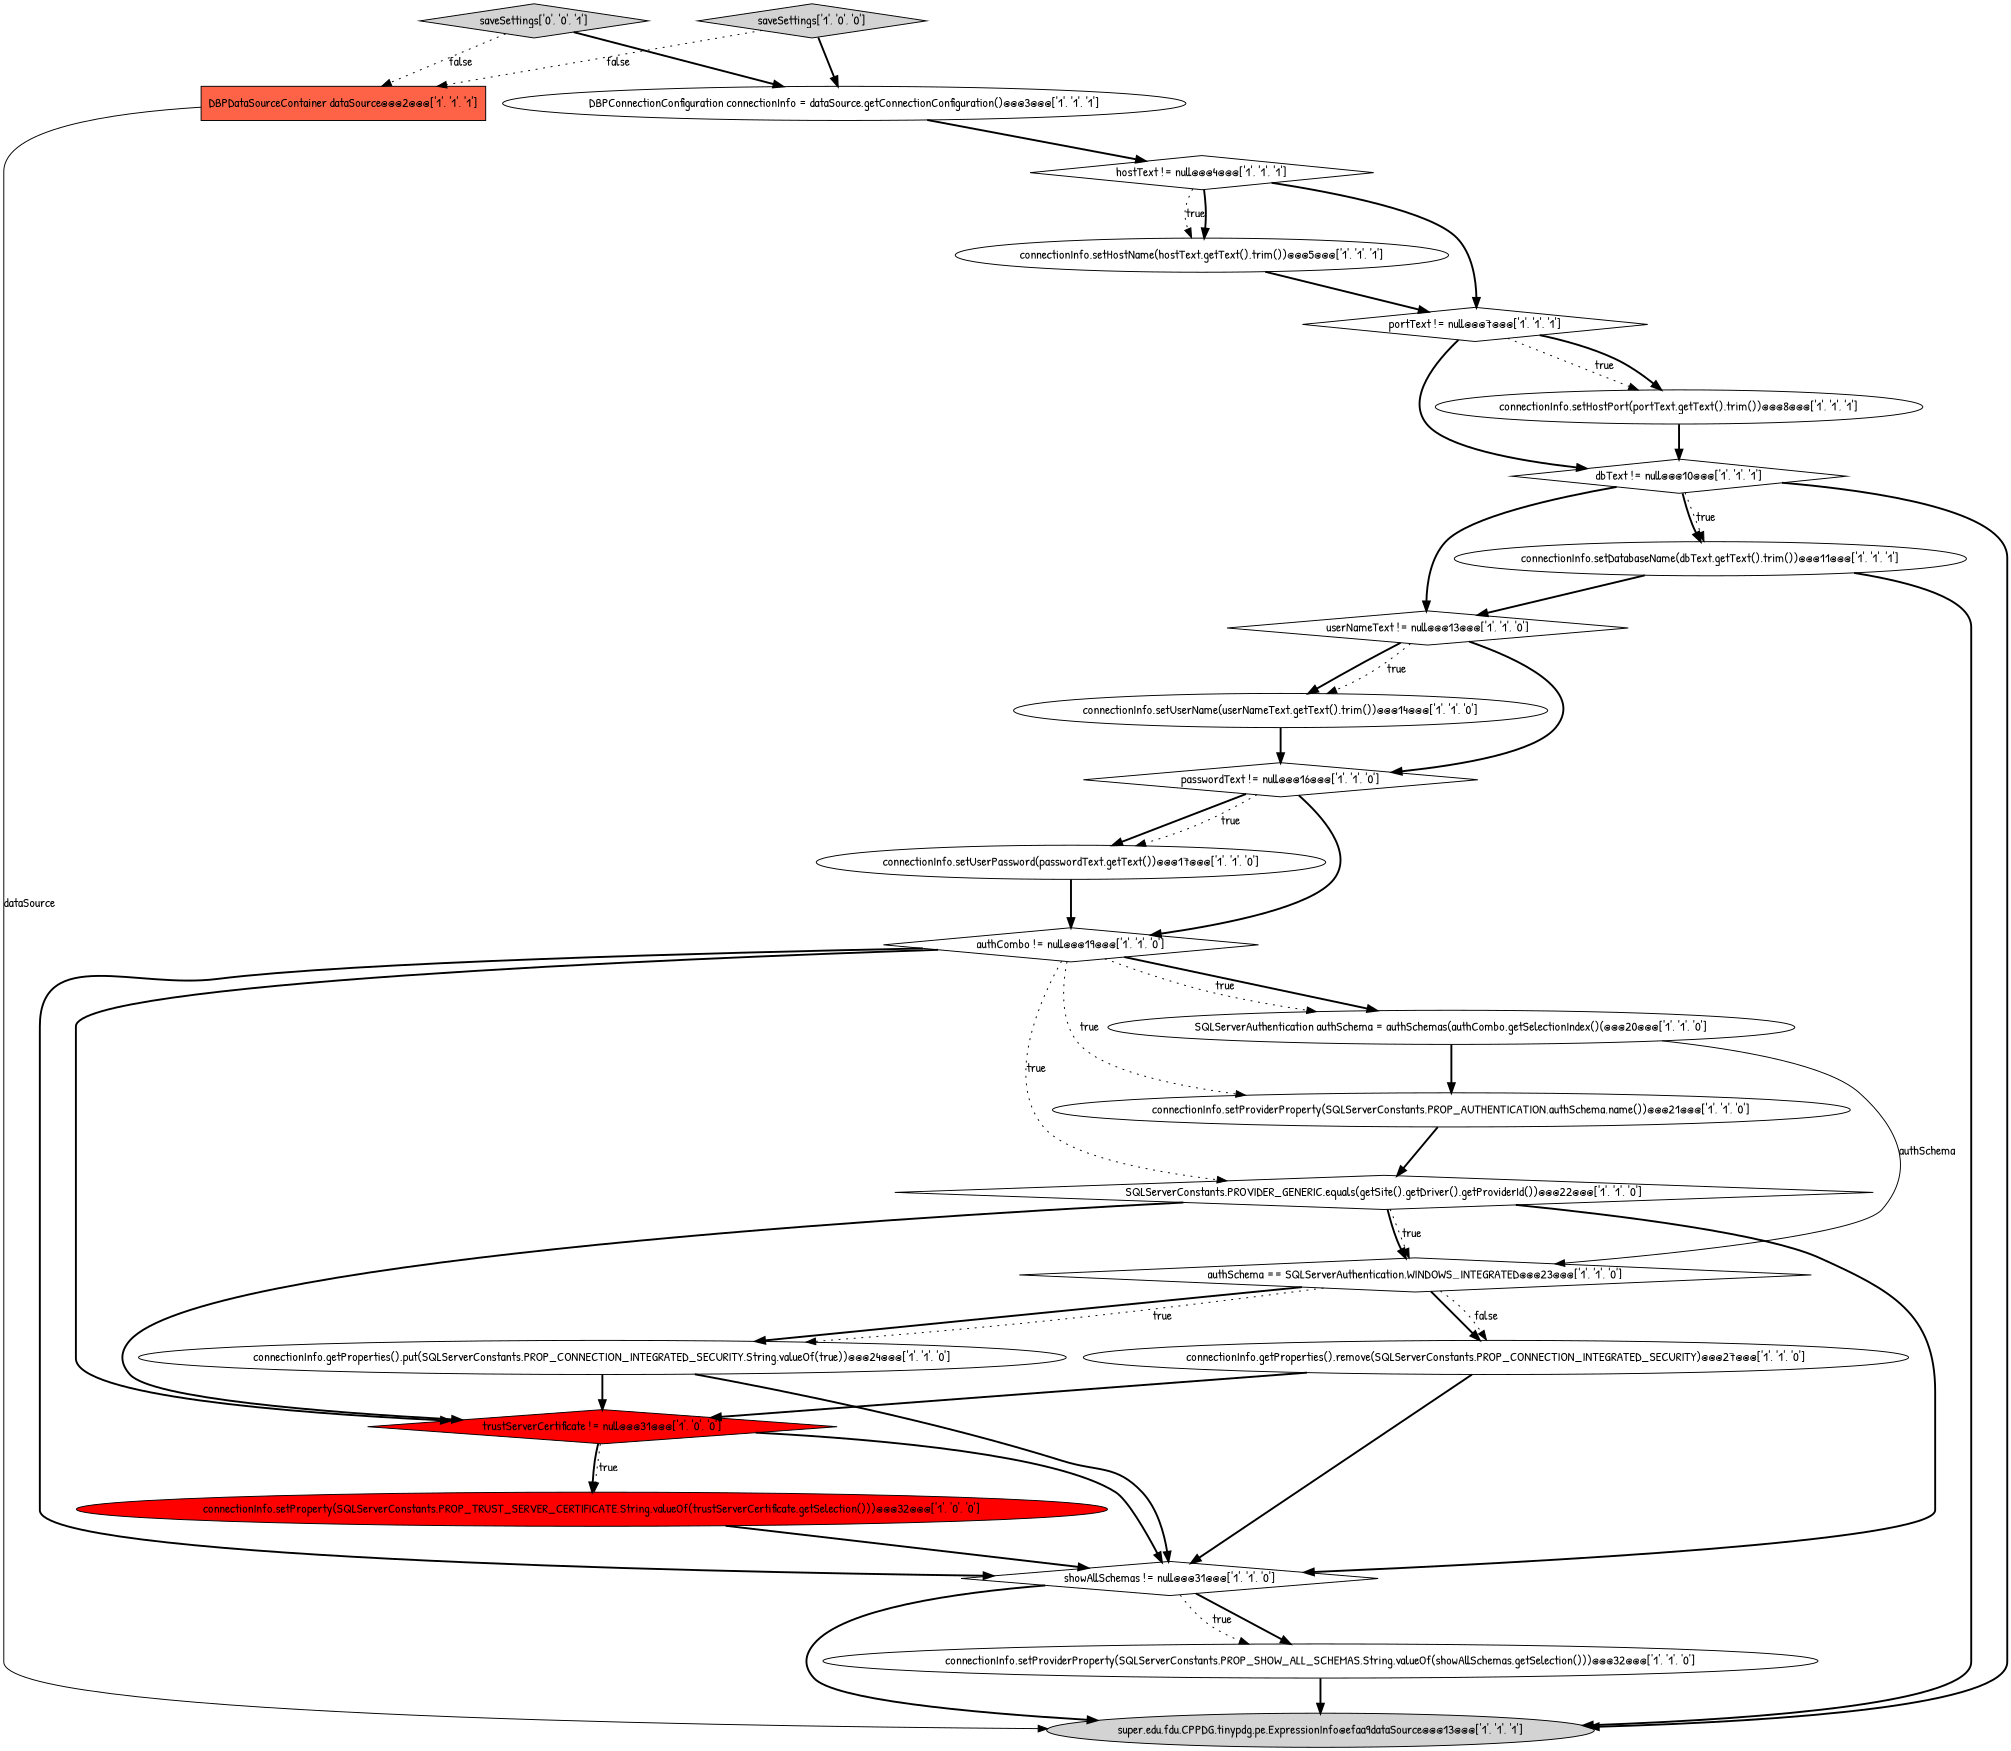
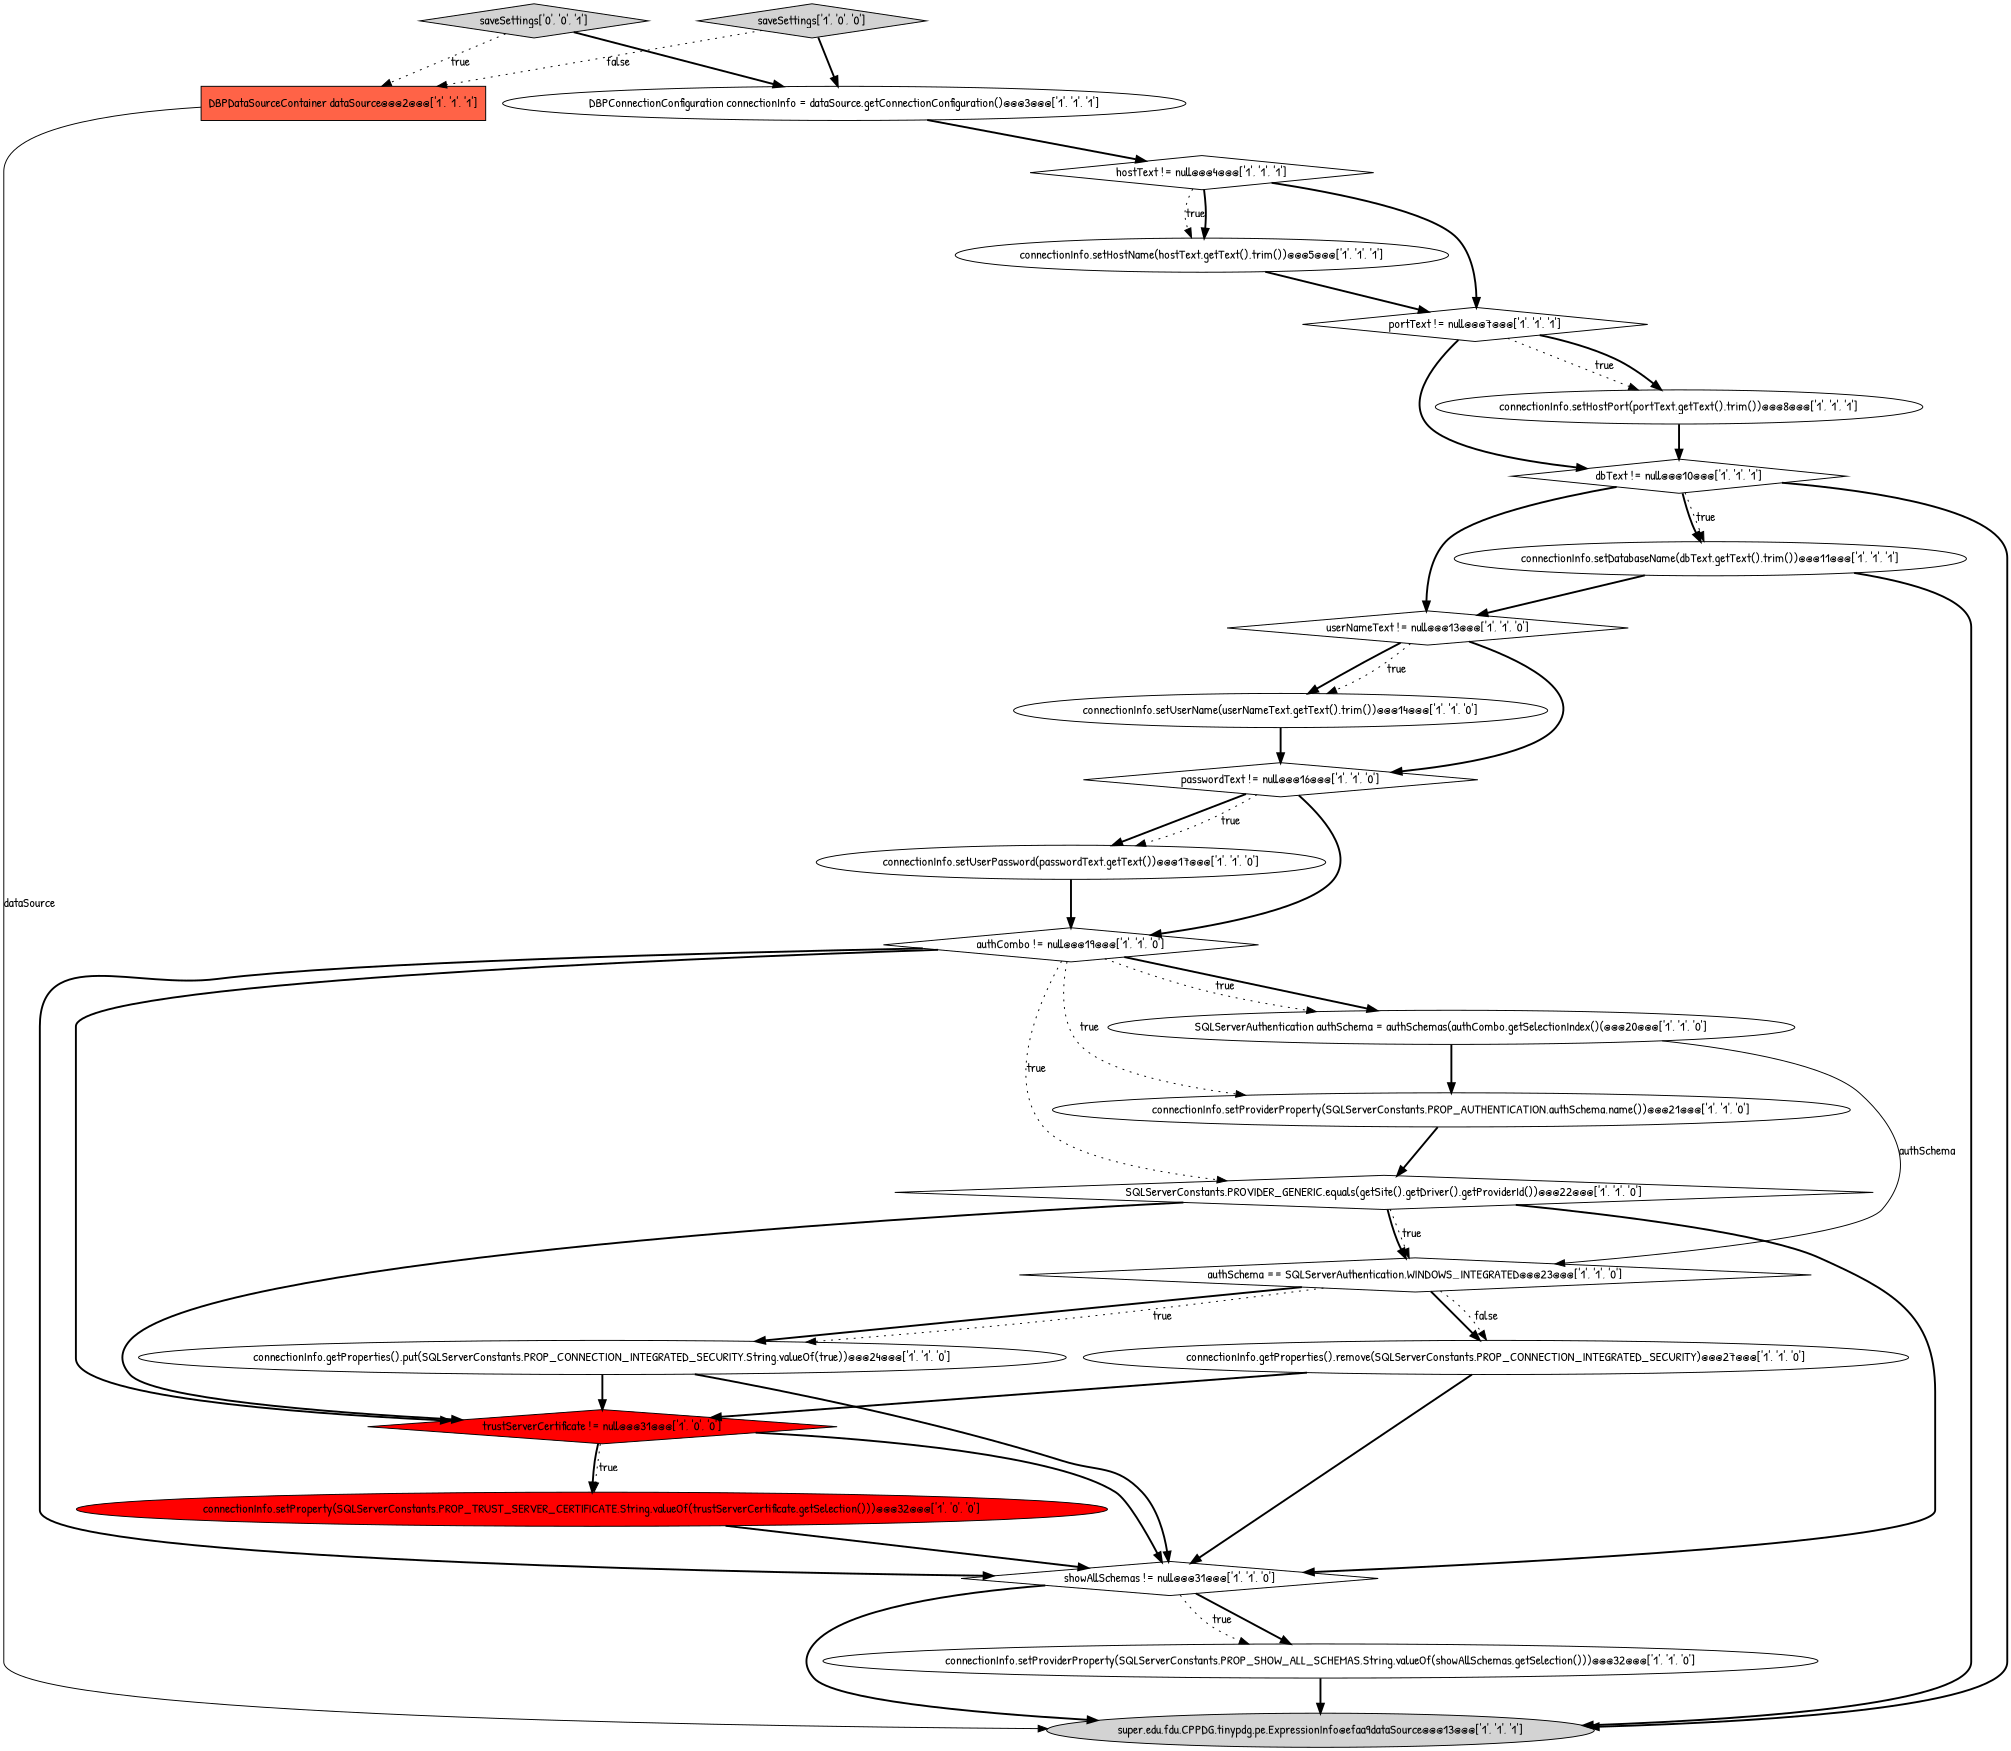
(461, 62) -> (461, 62)
